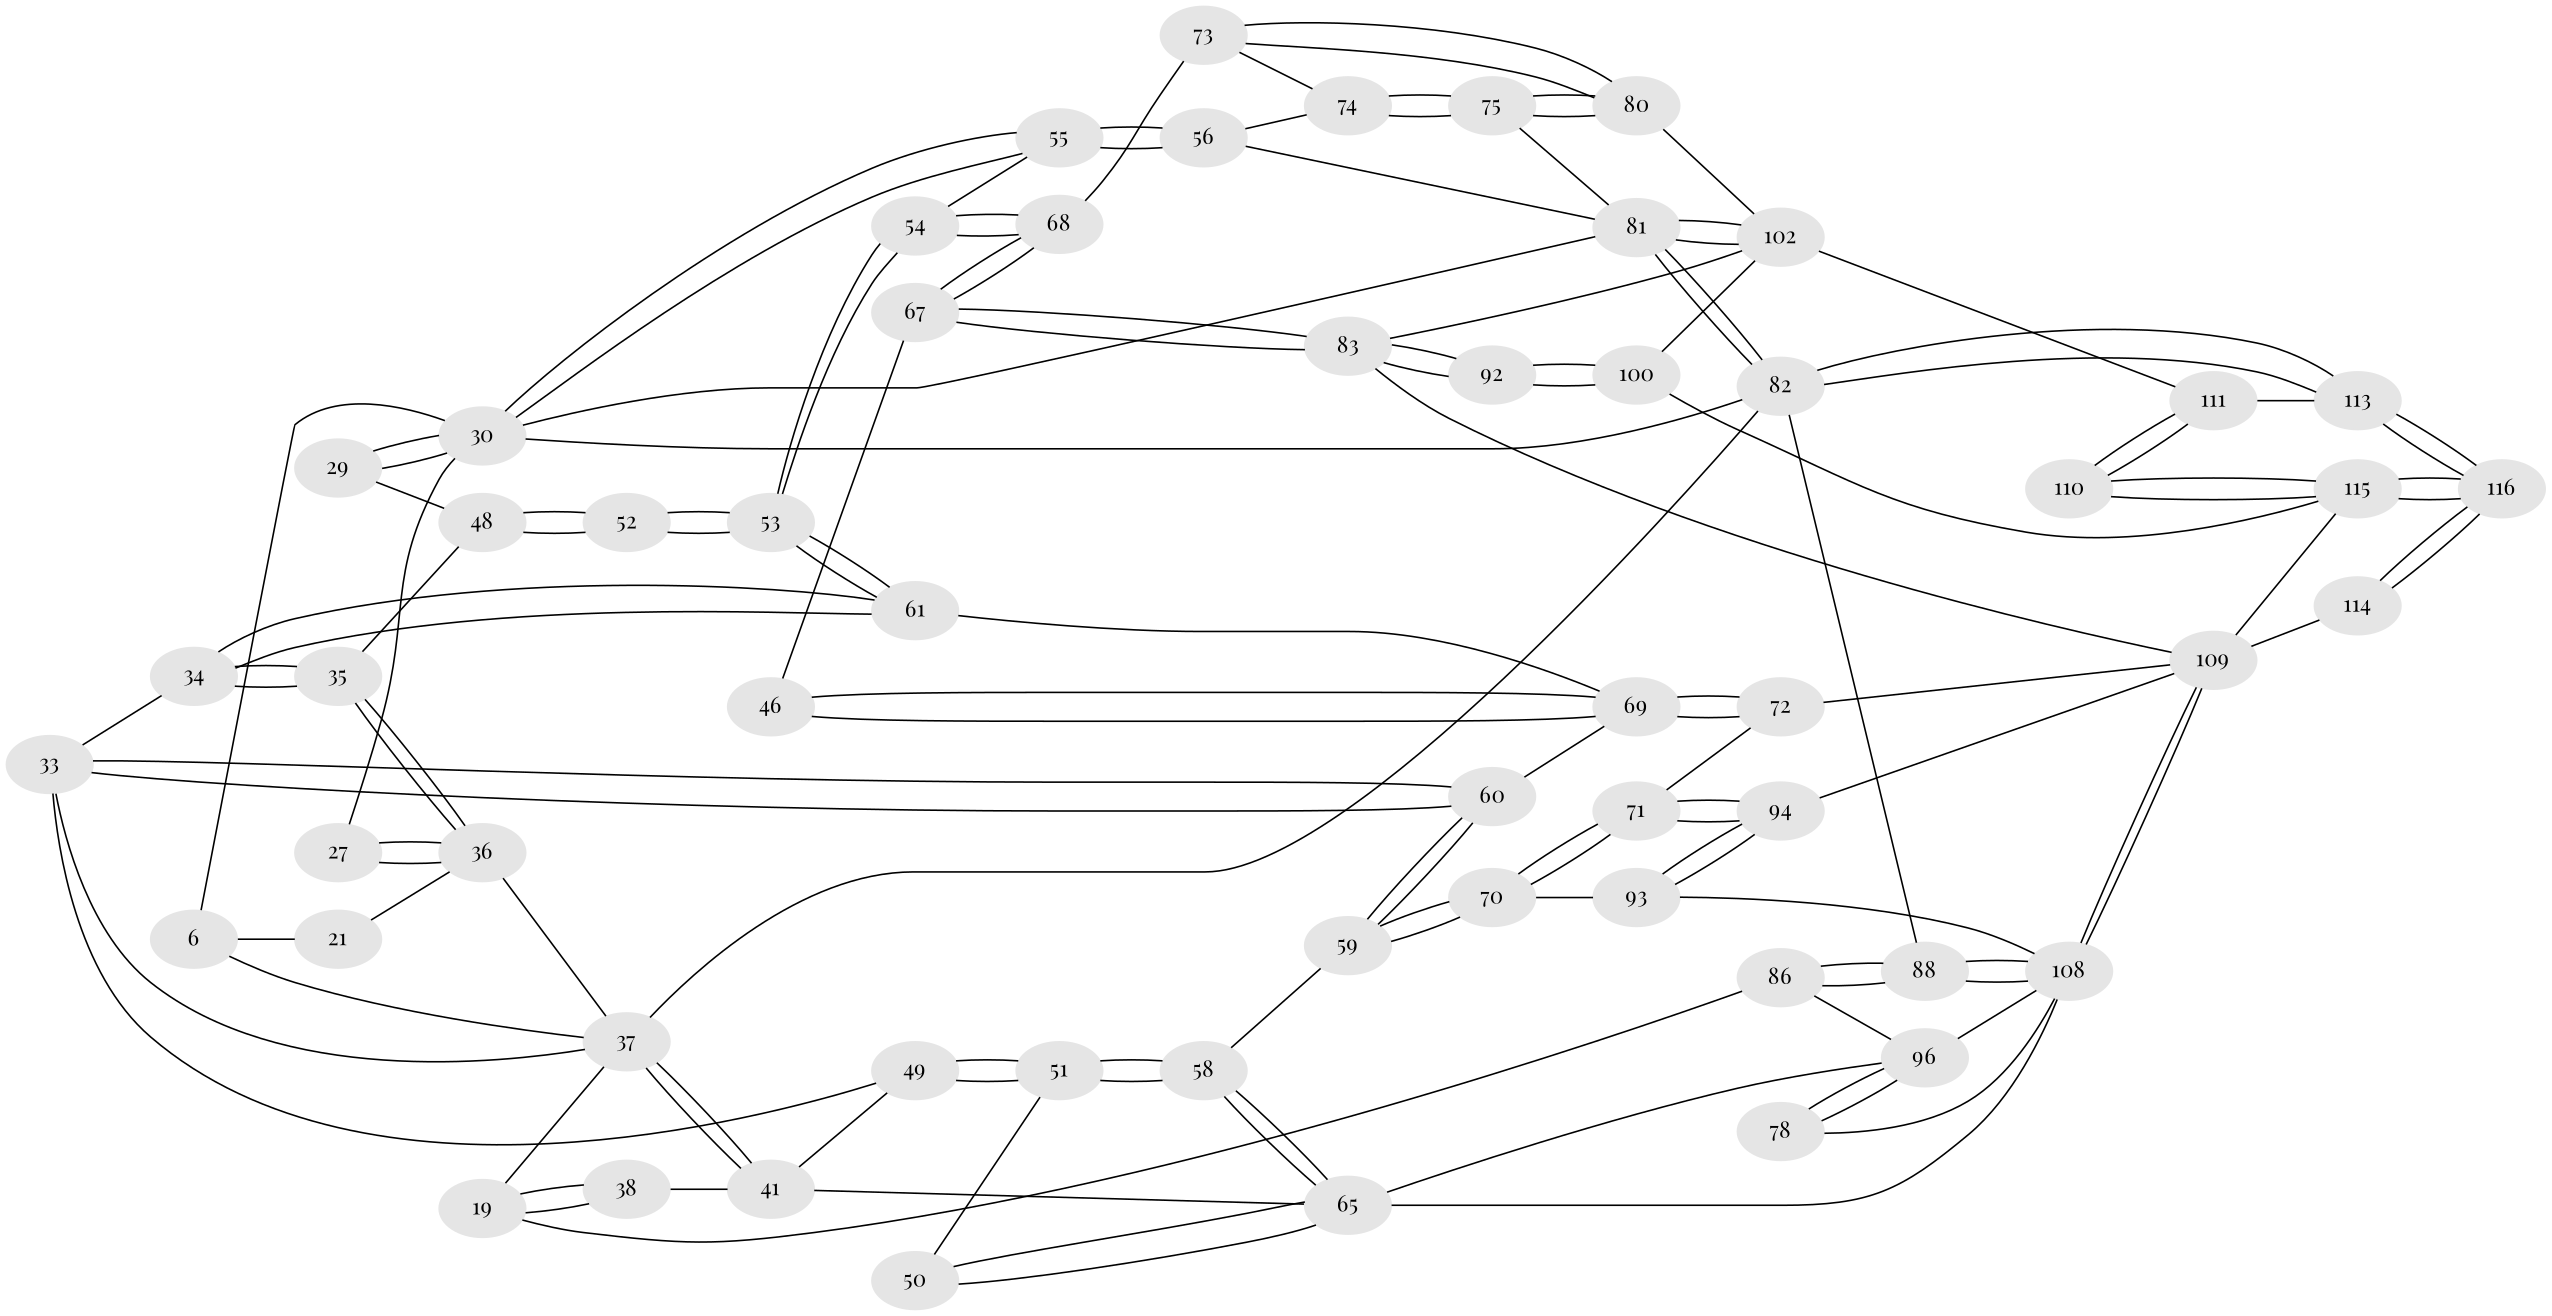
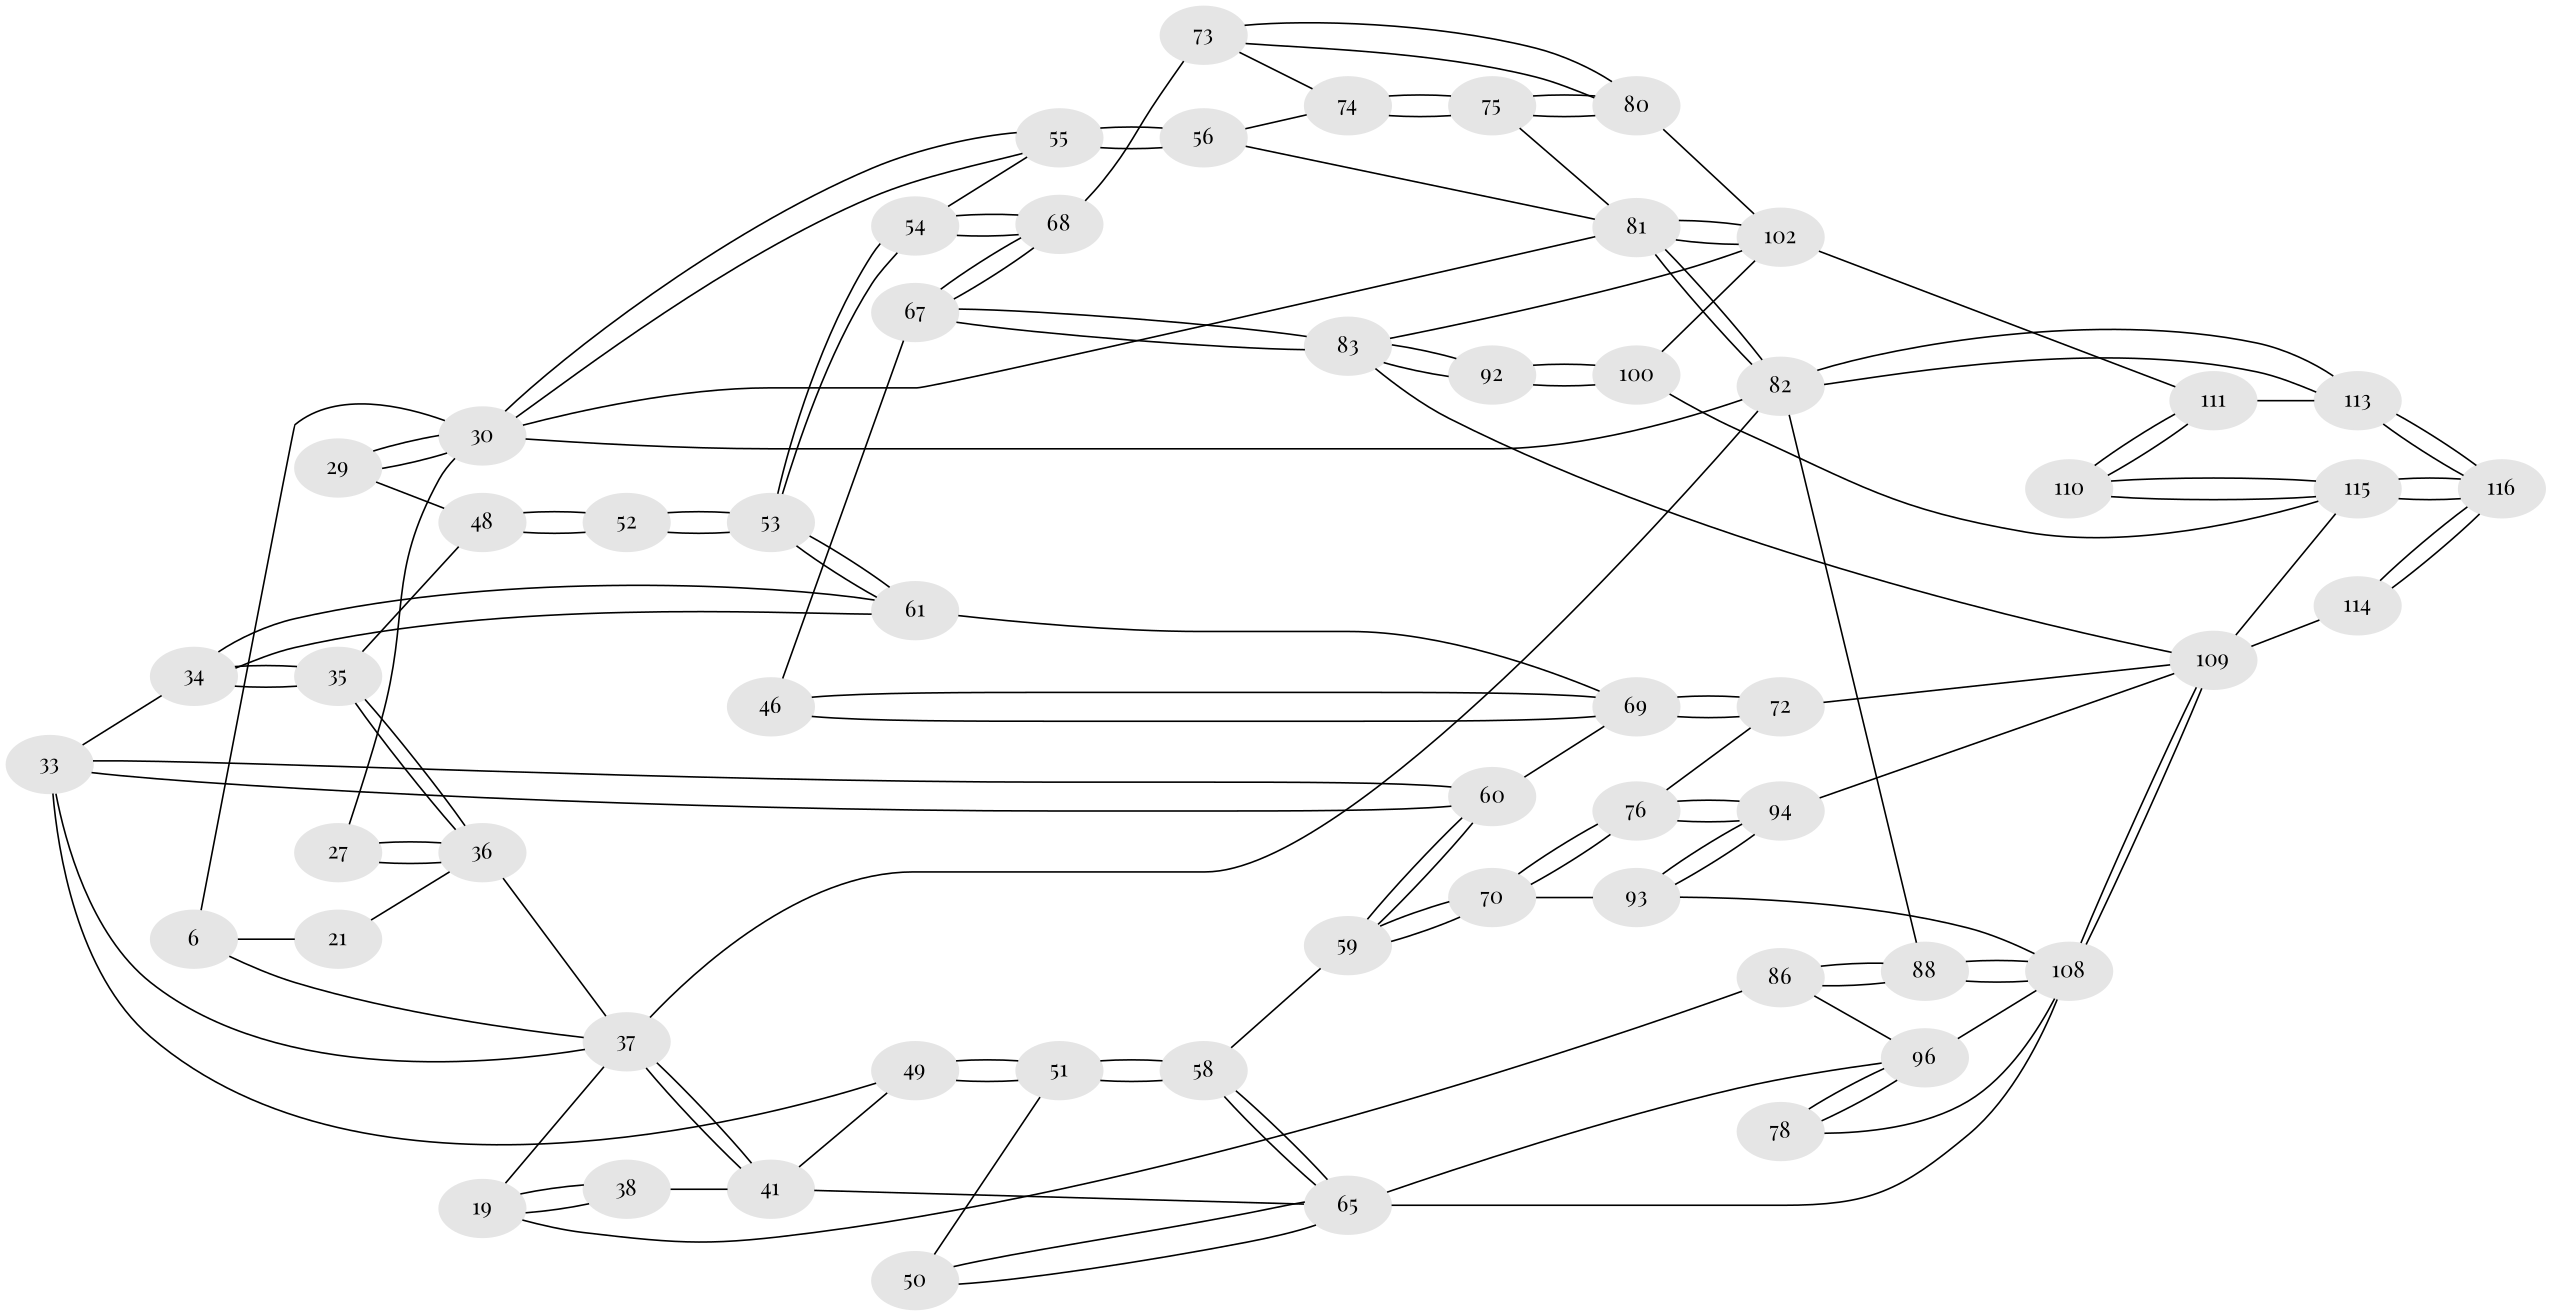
(1636, 811) -> (1636, 811)
